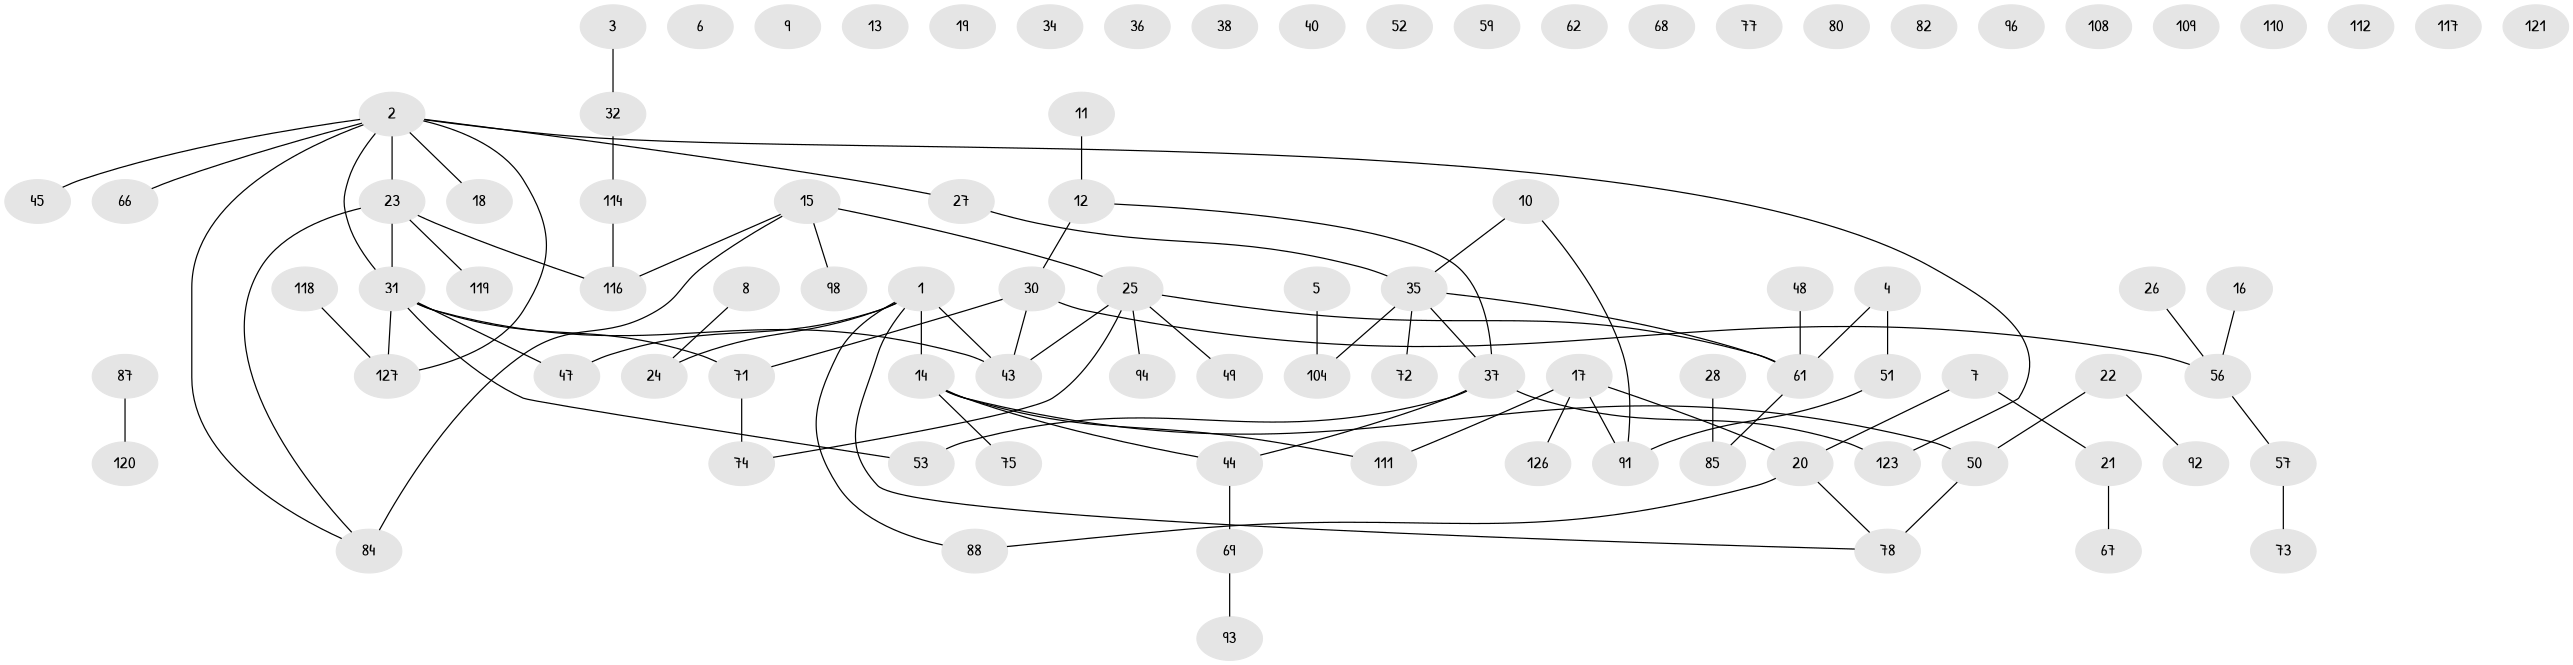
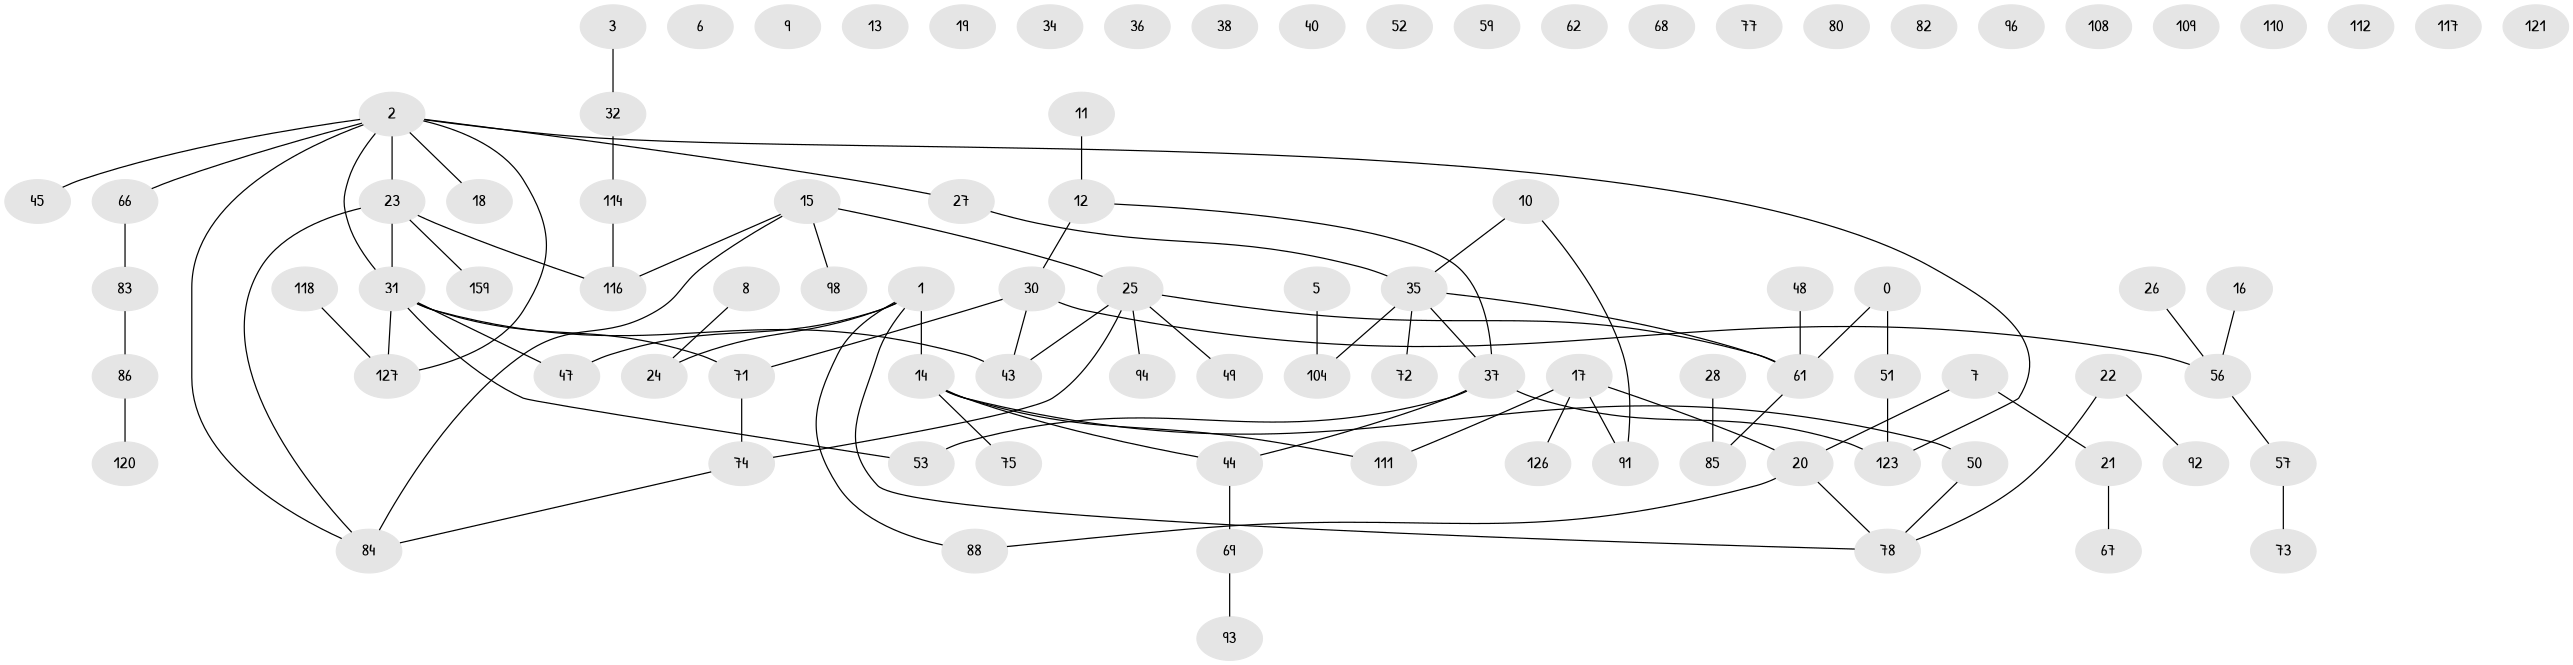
none -> (125, 289)
(479, 289) -> (479, 289)
(1888, 289) -> (1888, 289)
(965, 332) -> none
(125, 376) -> (125, 376)
(1805, 410) -> (1888, 411)
(2050, 415) -> (2019, 485)
none -> (556, 507)
